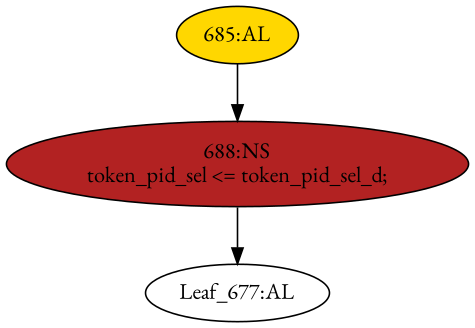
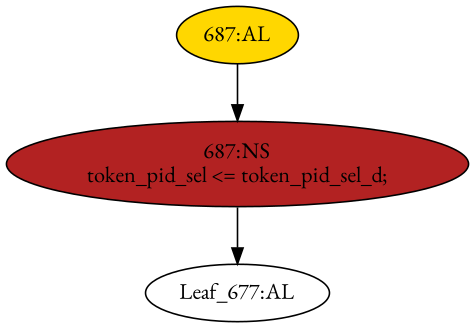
(238, 35) -> (238, 35)
(238, 164) -> (238, 164)
